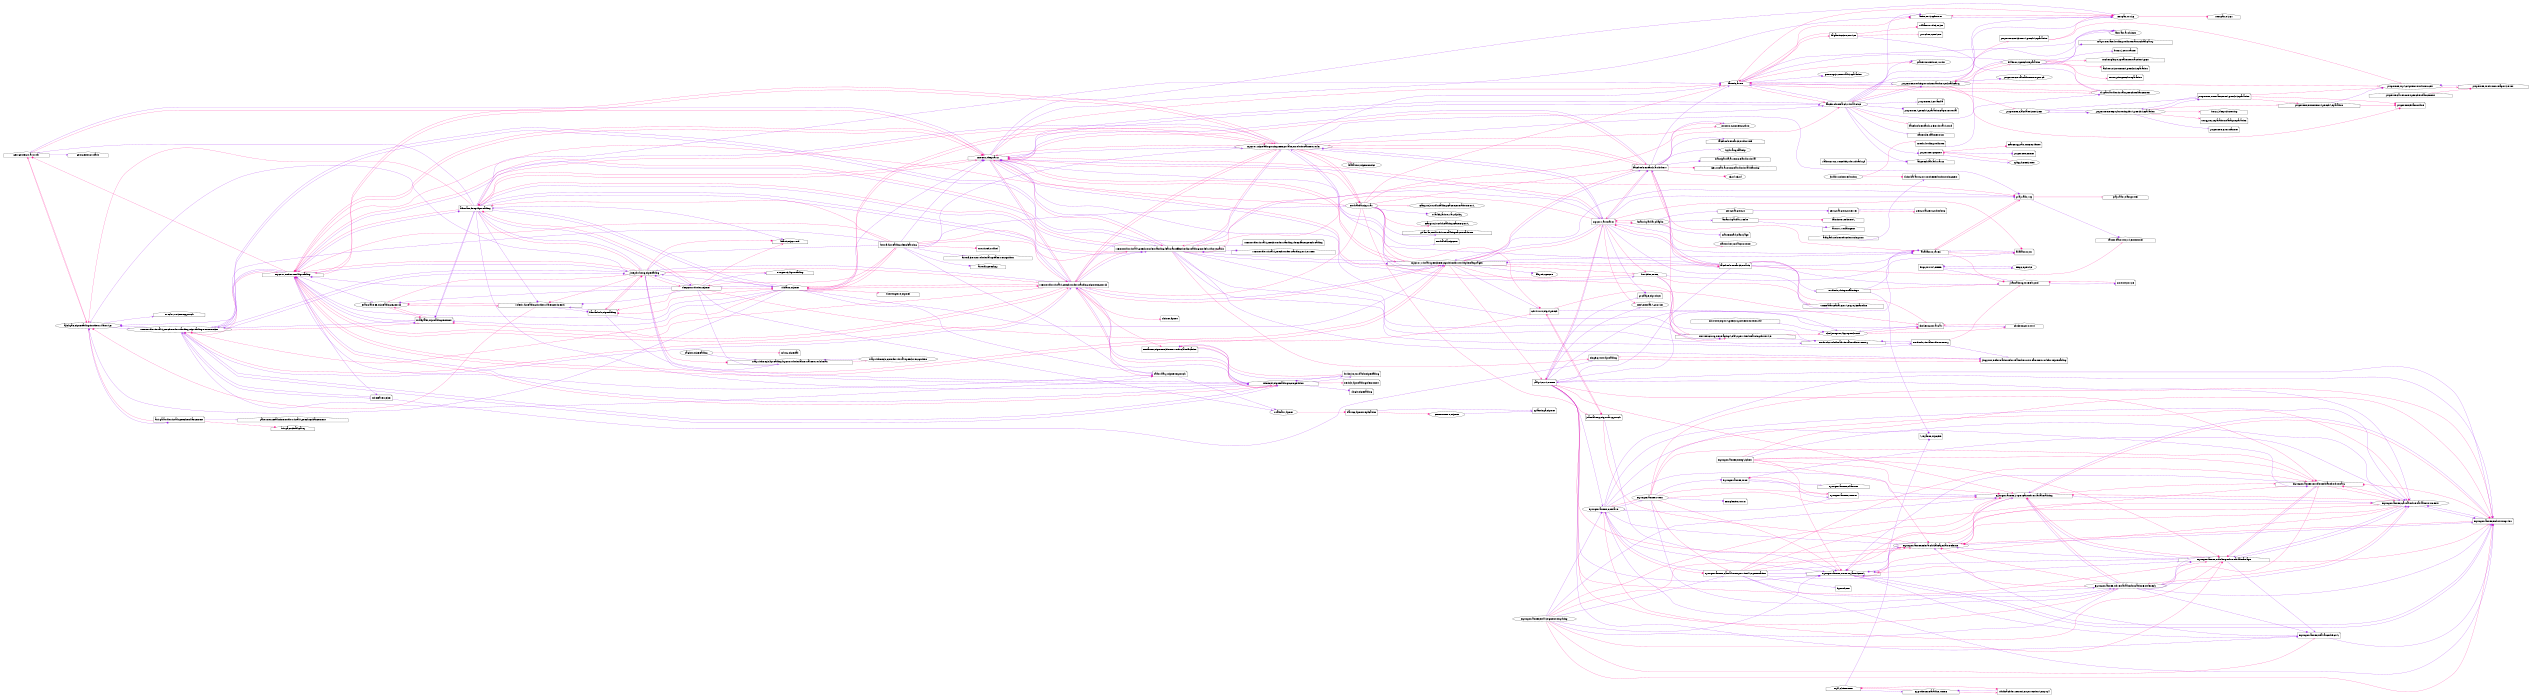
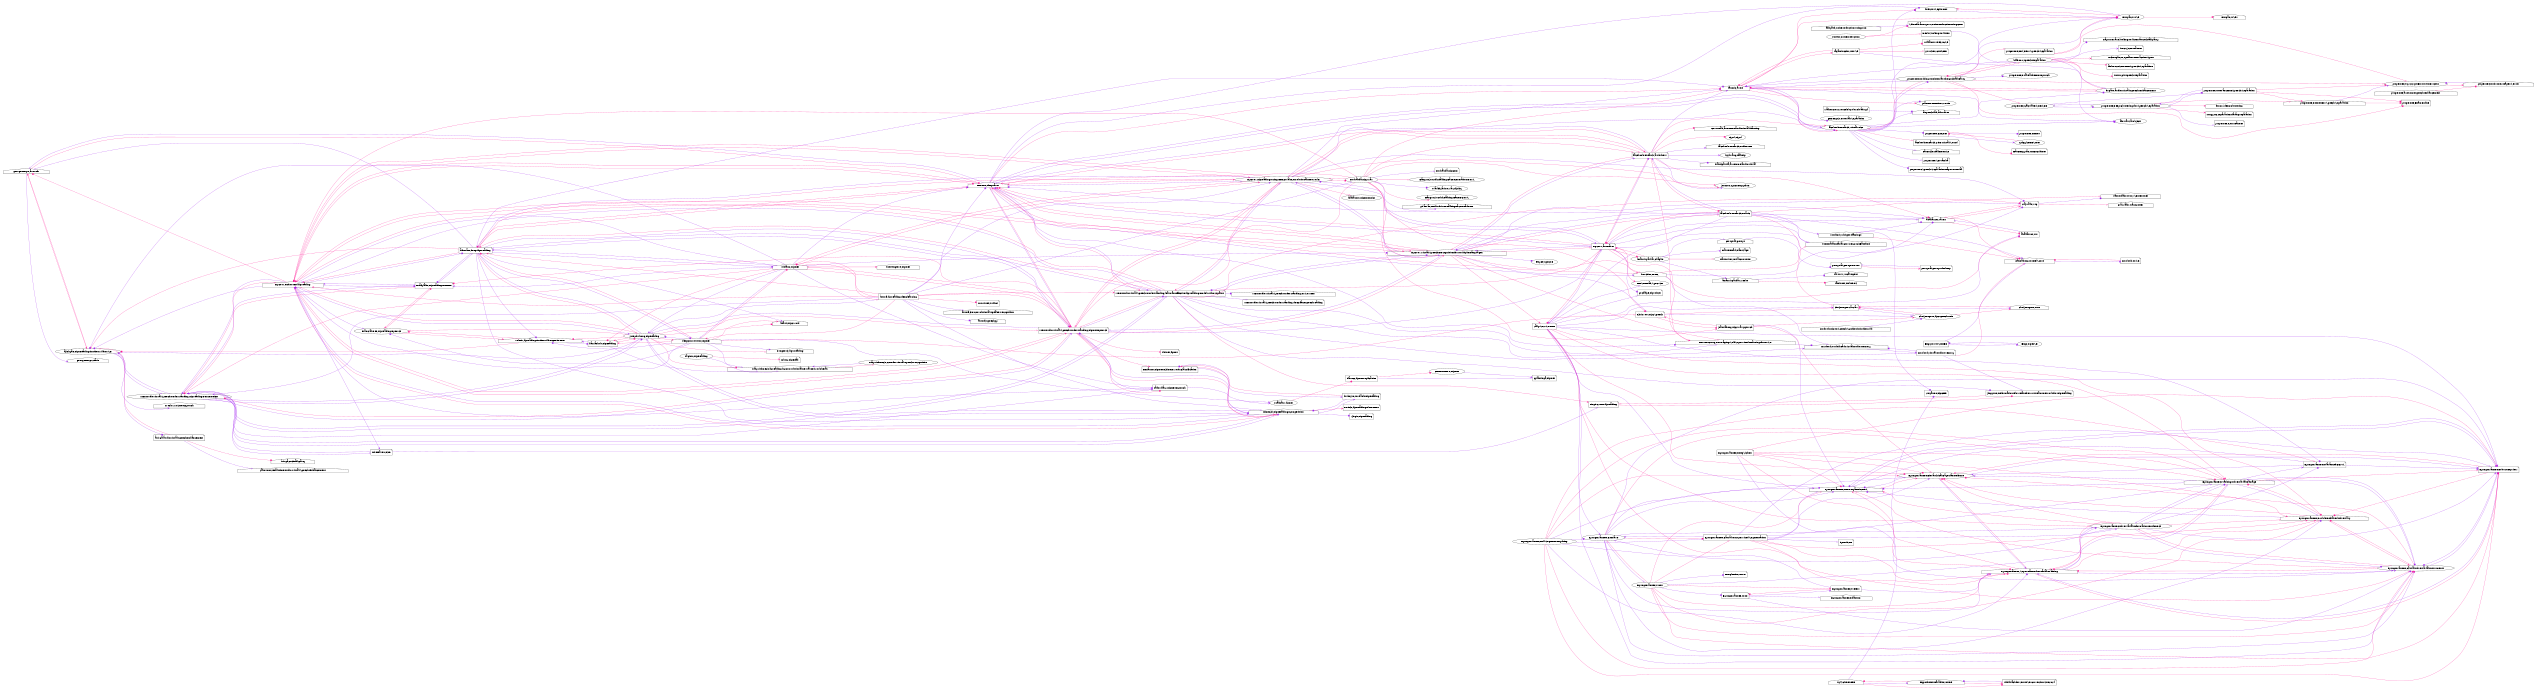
(1802, 334) -> (1833, 322)
